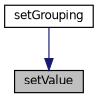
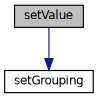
(49, 43) -> (49, 43)
